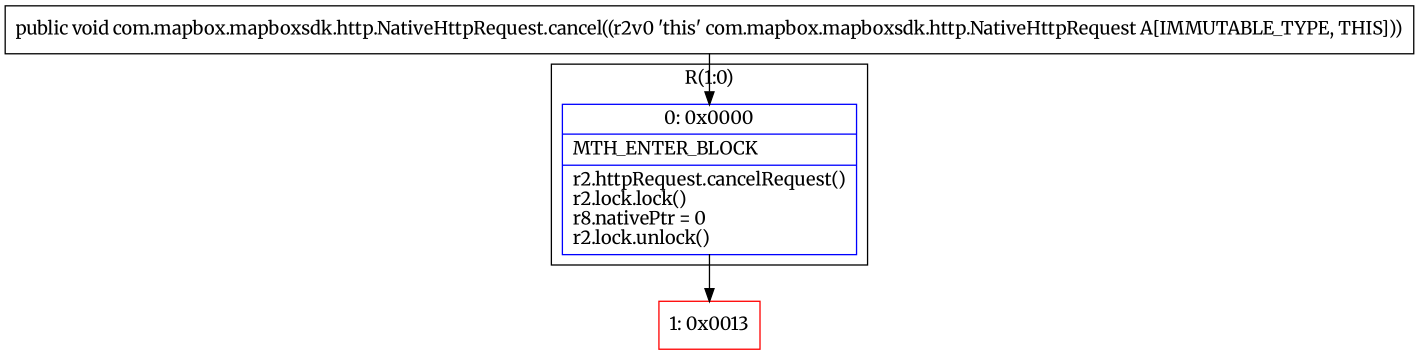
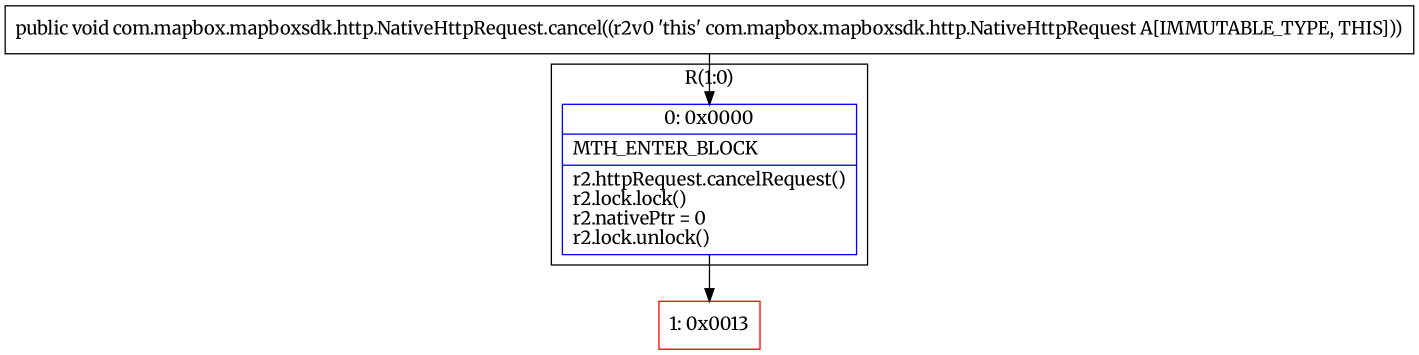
(639, 219) -> (639, 219)
